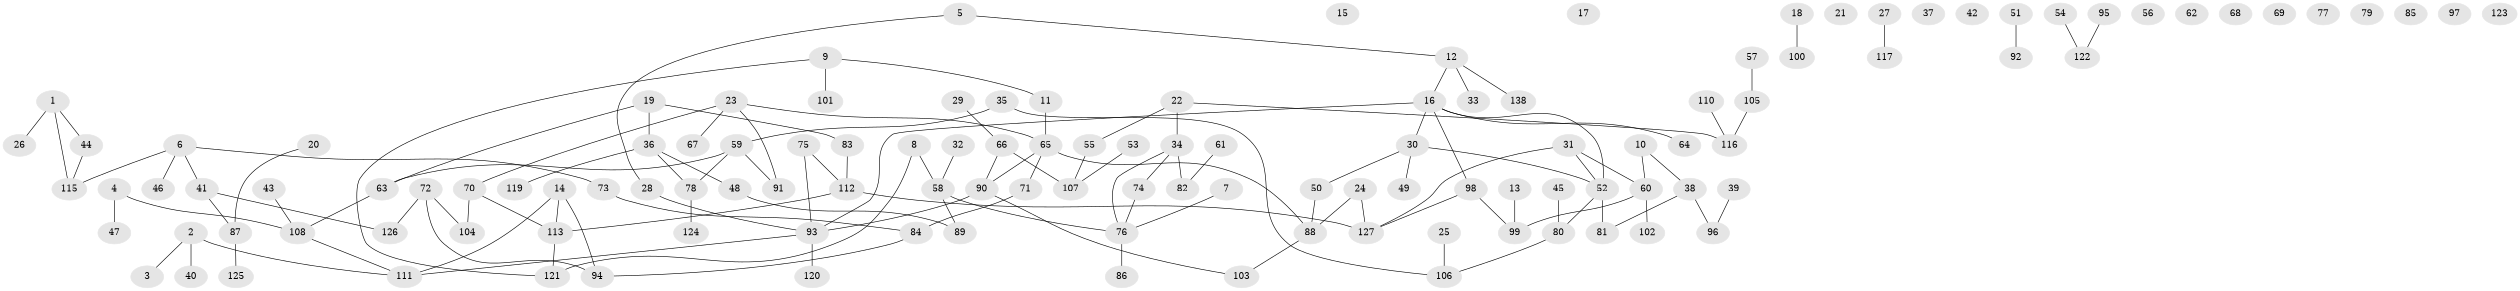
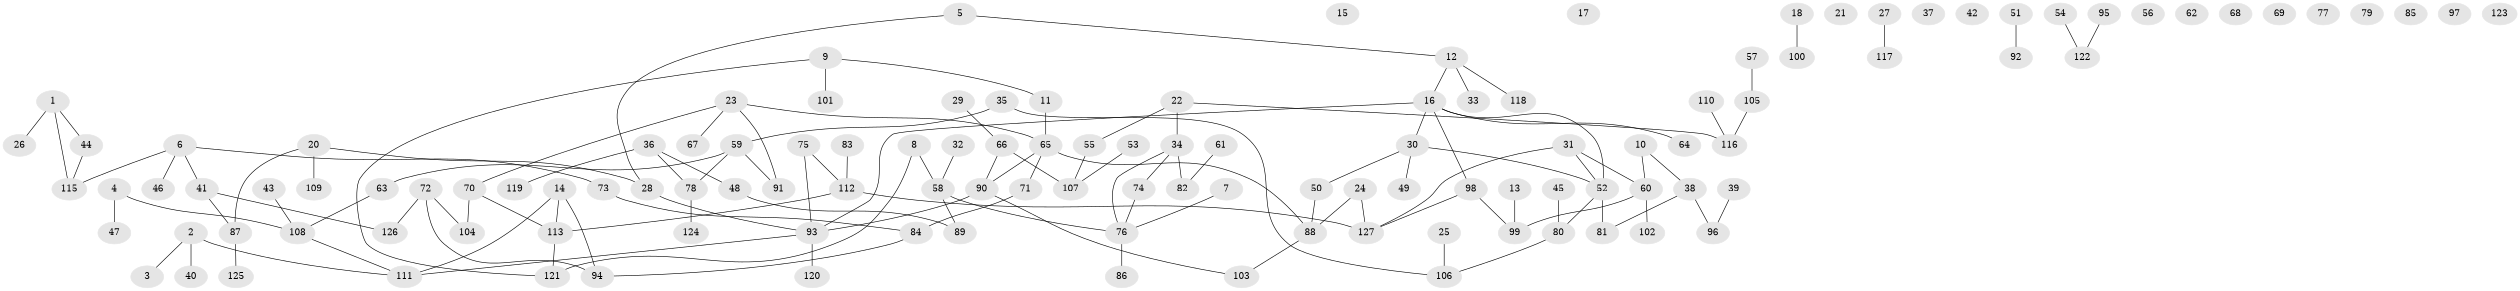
(649, 102) -> none
(1518, 102) -> (1518, 102)
none -> (483, 161)
none -> (314, 189)
